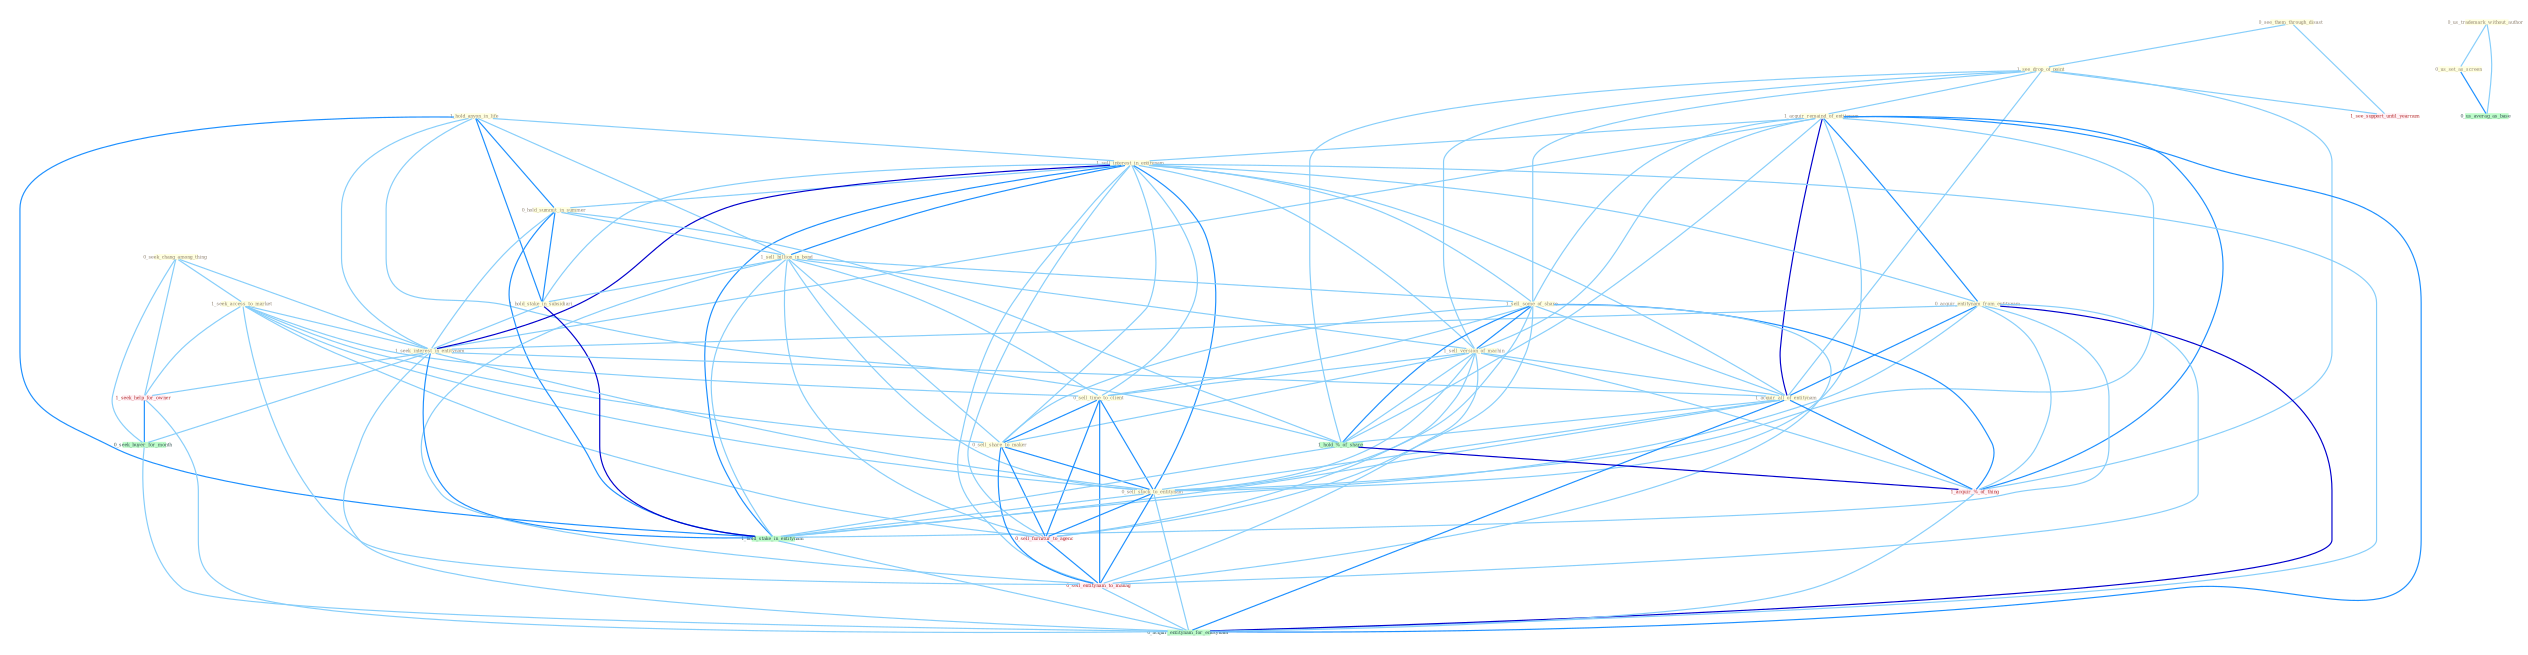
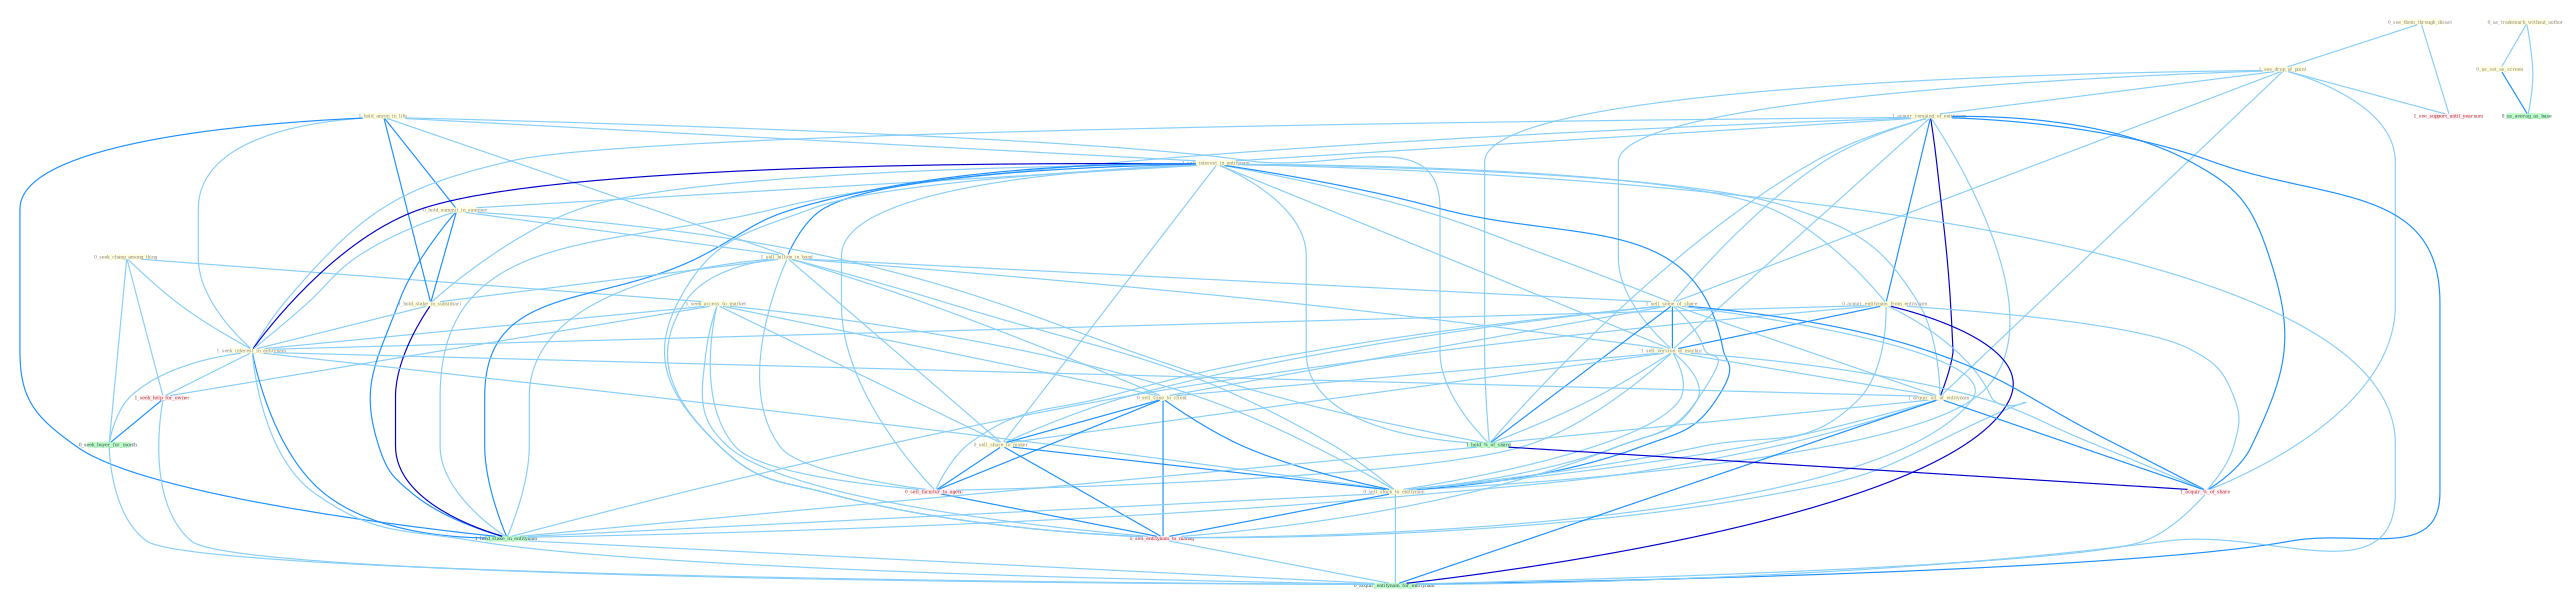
(1196, 291) -> (1306, 339)
(1888, 349) -> (1774, 328)
(1975, 492) -> (2206, 492)
(1092, 518) -> none
